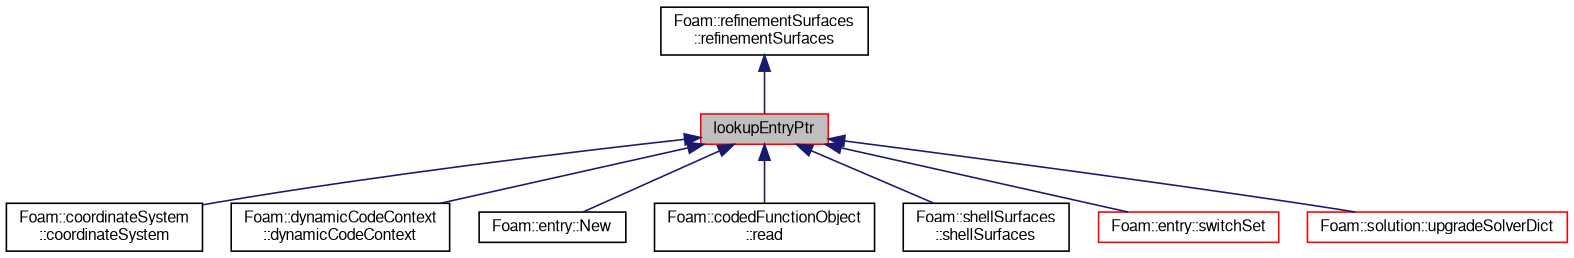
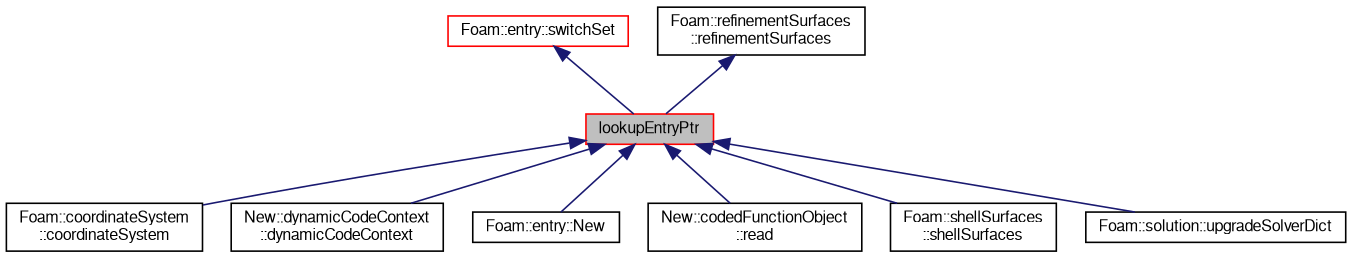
(985, 180) -> (600, 85)
(340, 227) -> (337, 227)
(765, 227) -> (755, 227)
(1437, 227) -> (1216, 227)
